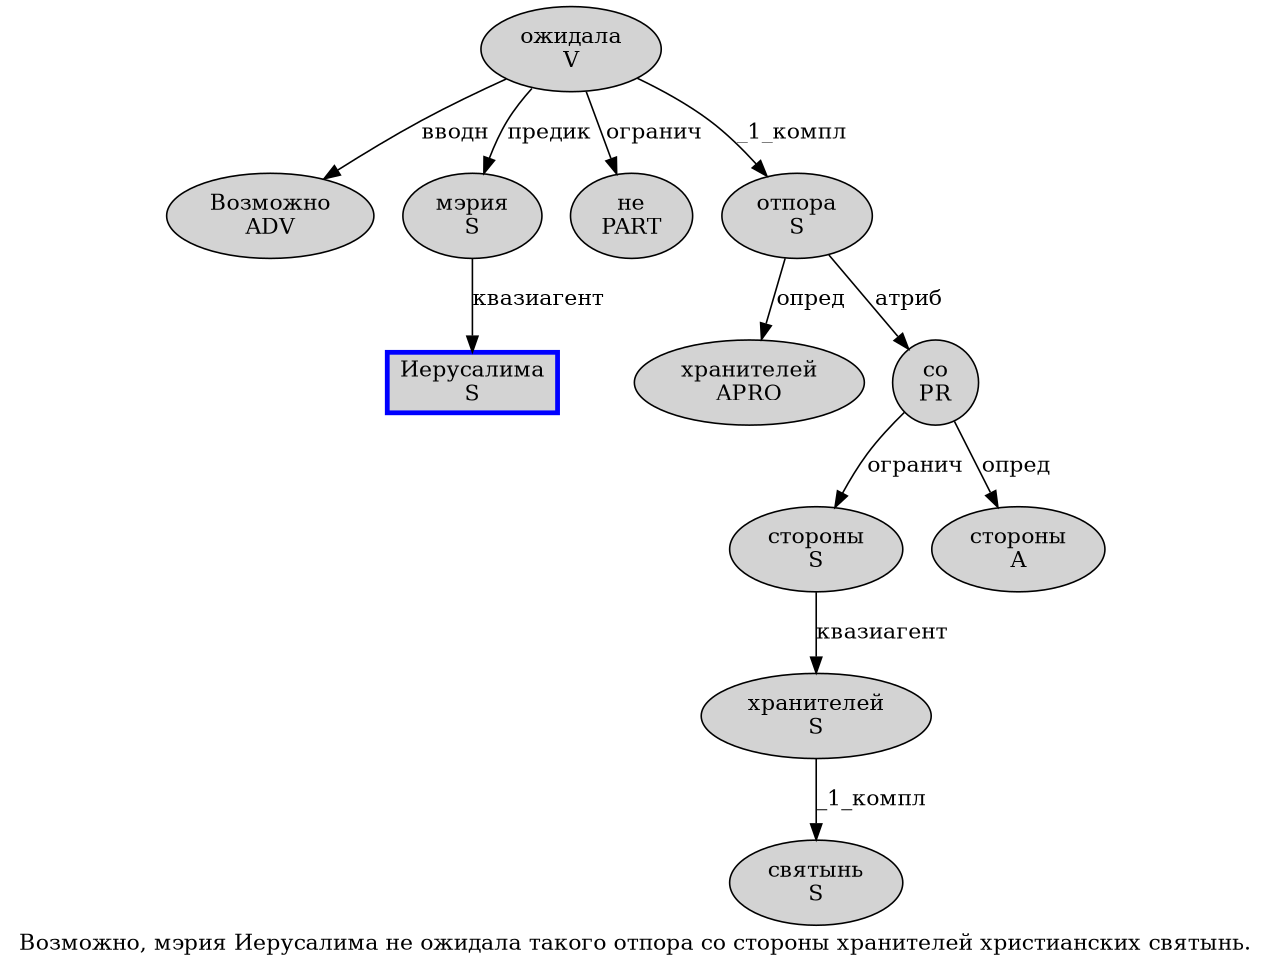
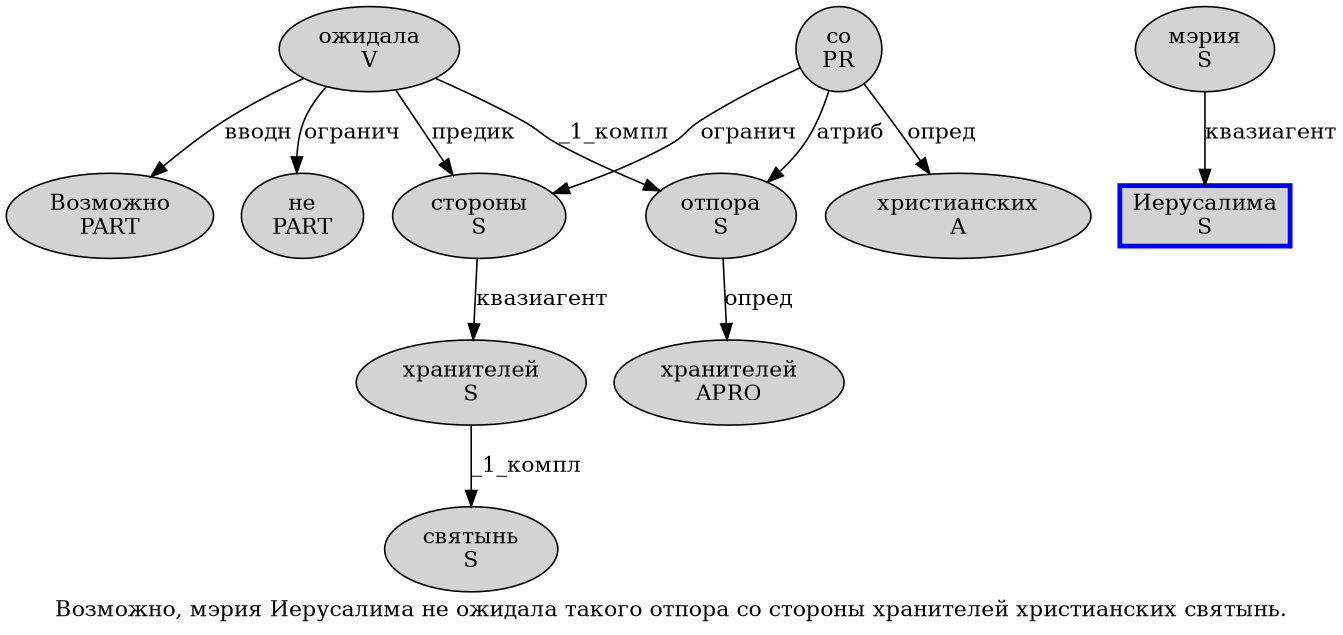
(507, 121) -> (420, 126)
(270, 216) -> (110, 216)
(863, 296) -> (810, 135)
(1018, 549) -> (958, 216)
